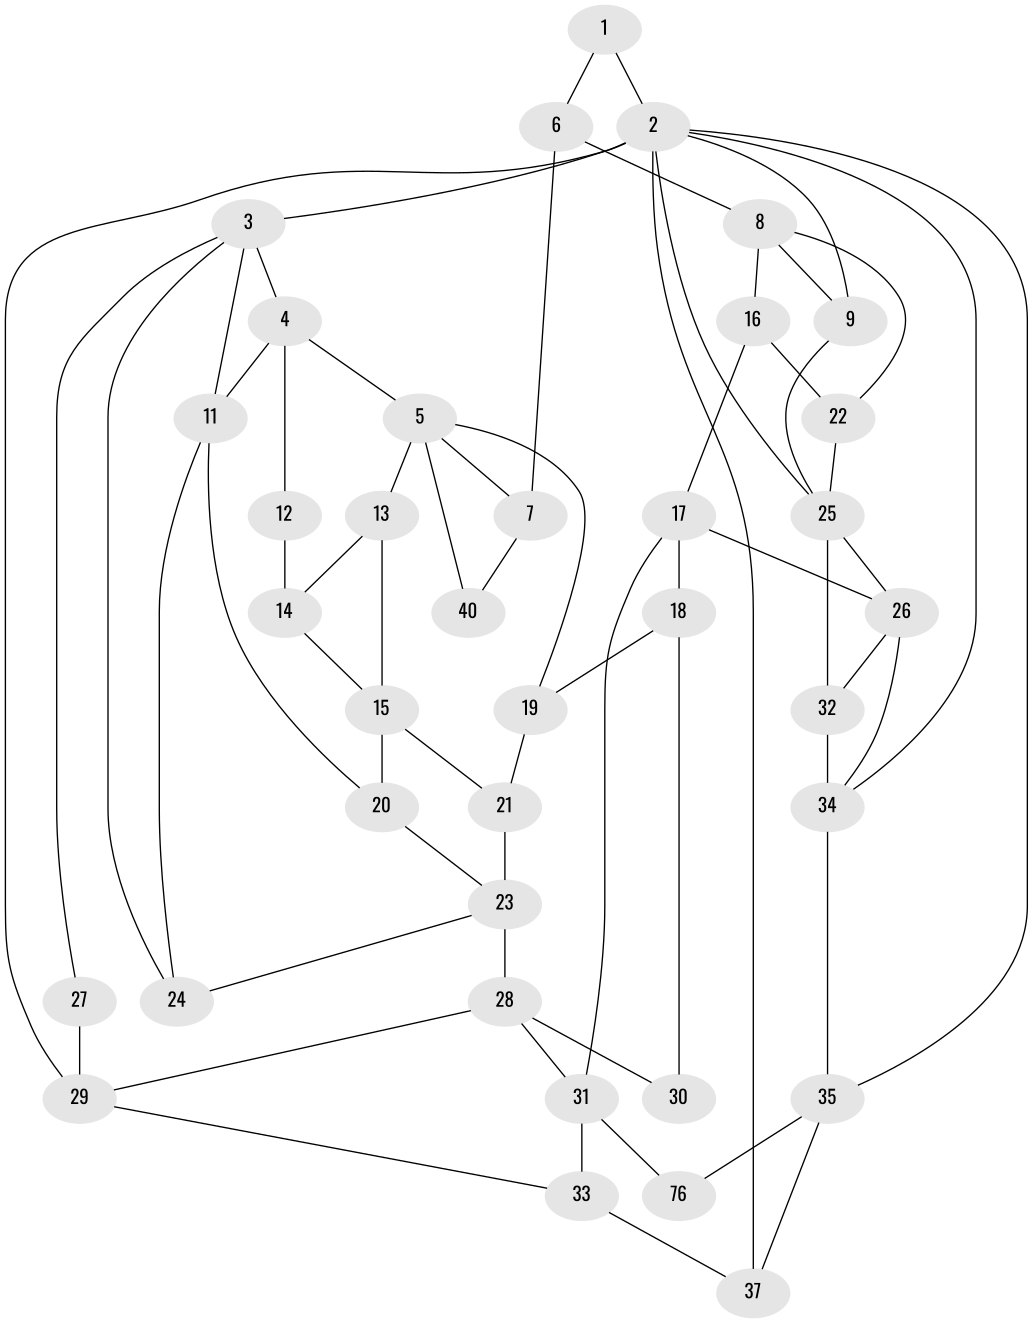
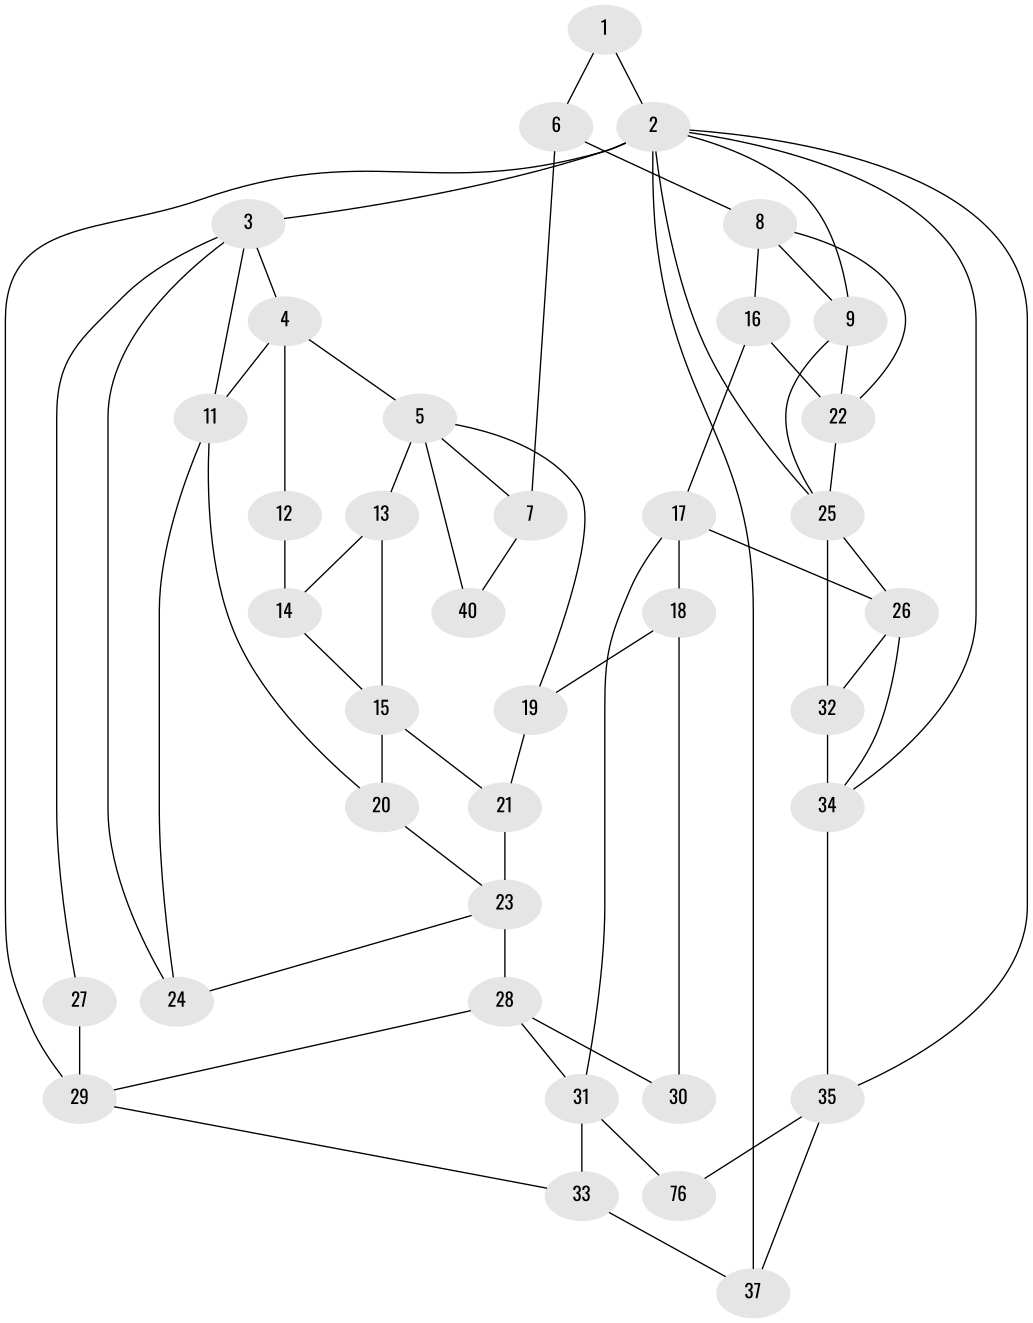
none -> (844, 370)
